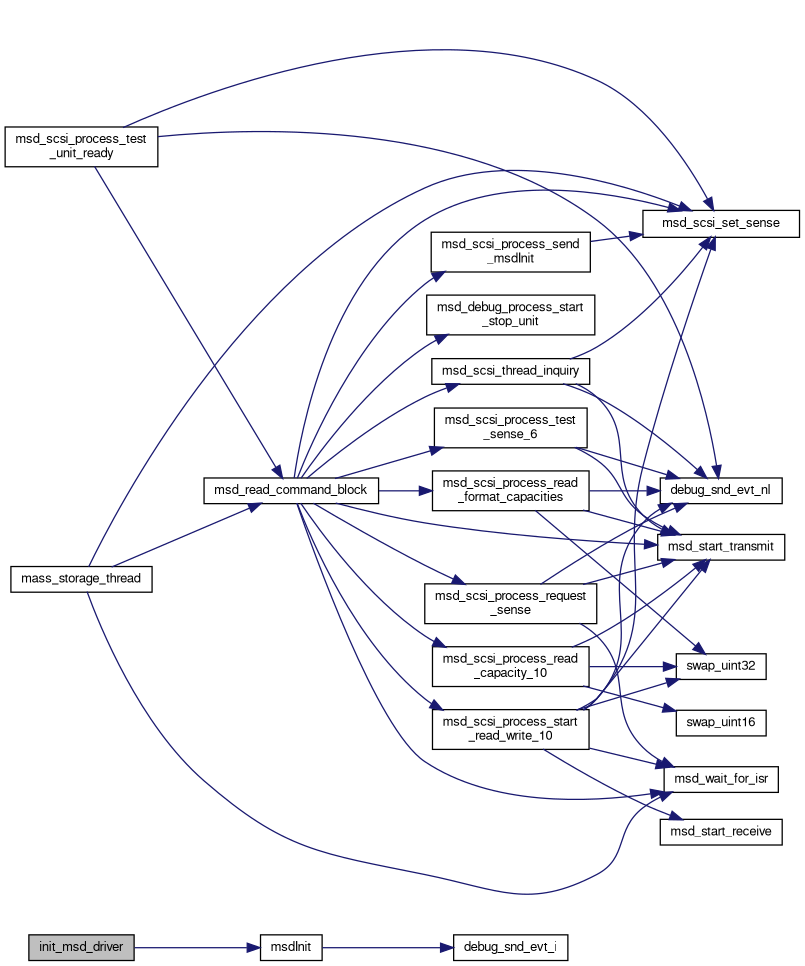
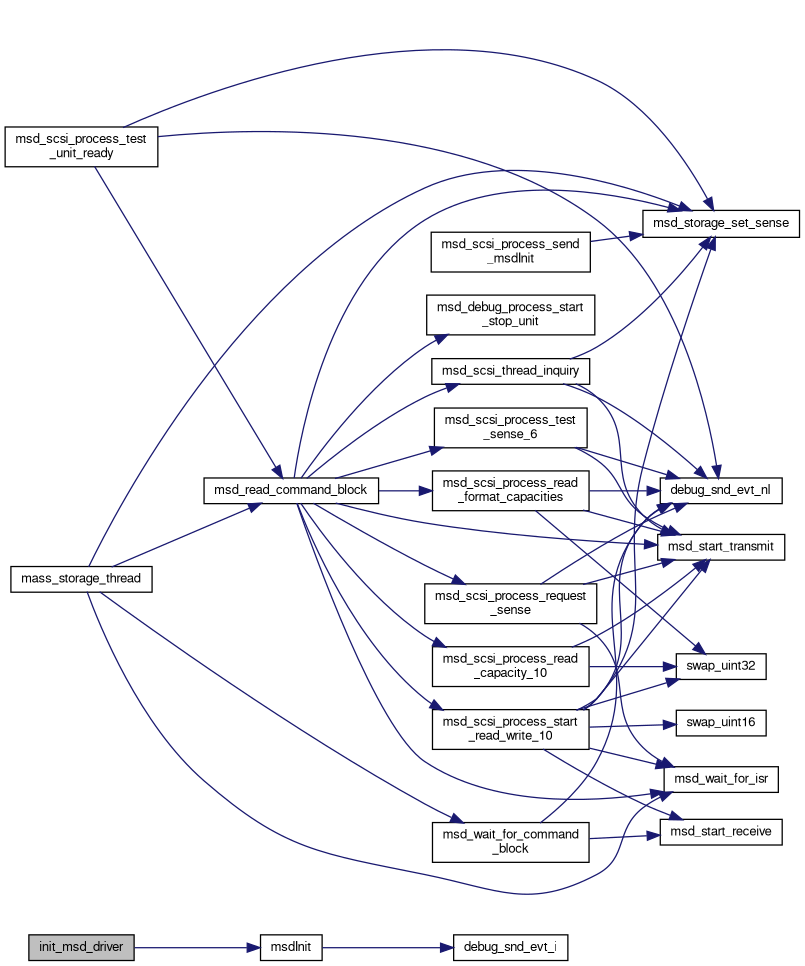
(721, 224) -> (721, 224)
(353, 369) -> none
(637, 701) -> (619, 726)
none -> (511, 842)
